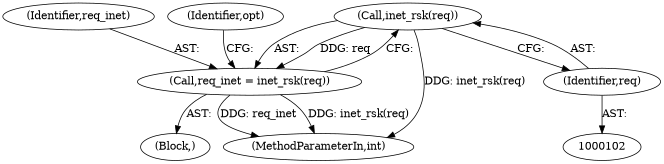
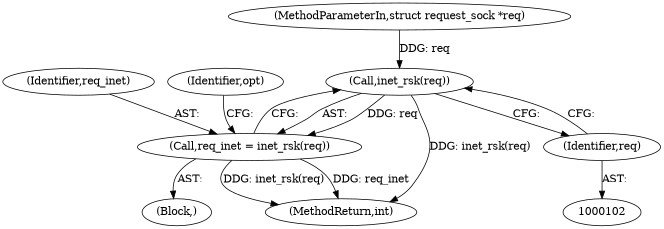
none -> (400, 16)
(585, 49) -> (583, 114)
(319, 147) -> (341, 212)
